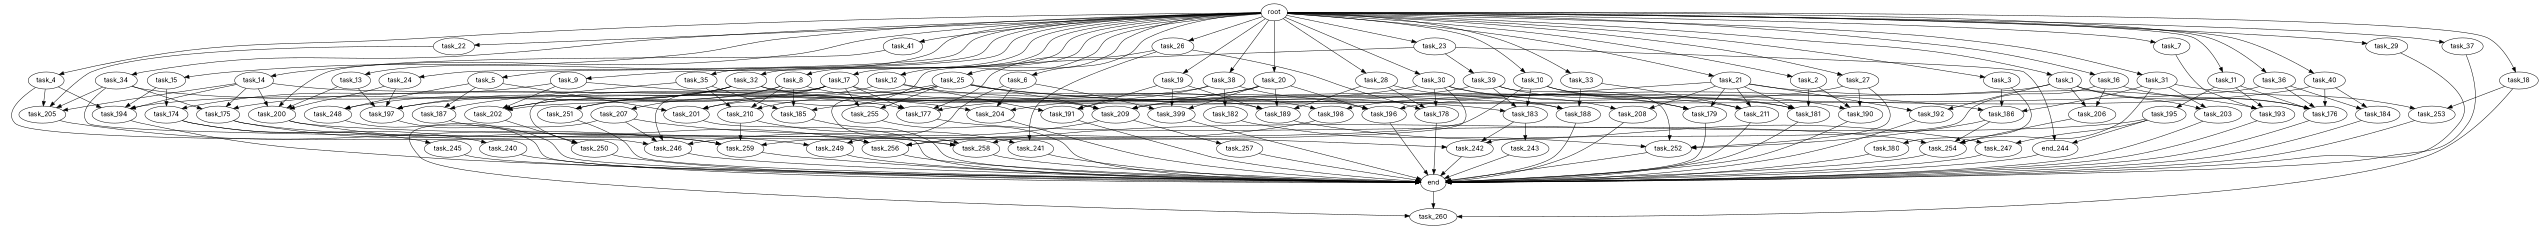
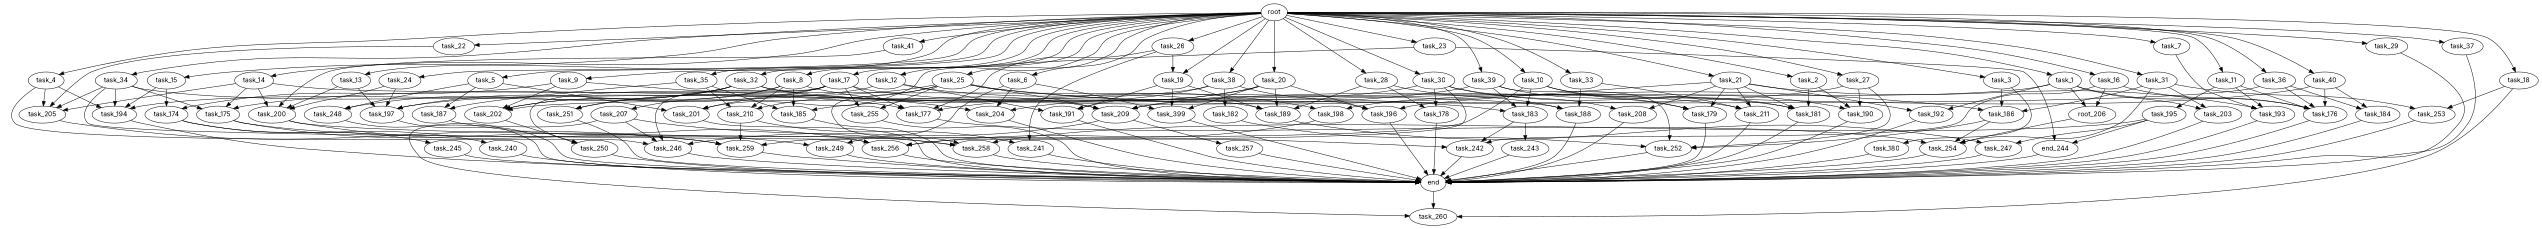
(1457, 62) -> (1393, 21)
(1305, 74) -> (1173, 61)
(183, 96) -> (115, 95)
(2092, 115) -> (2092, 115)
